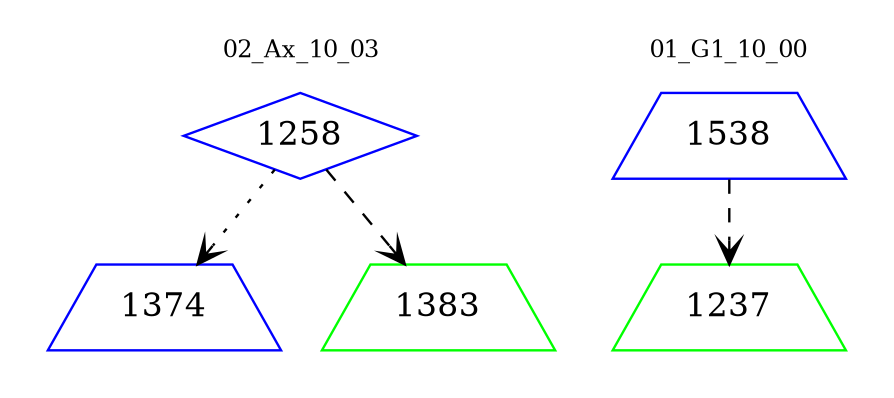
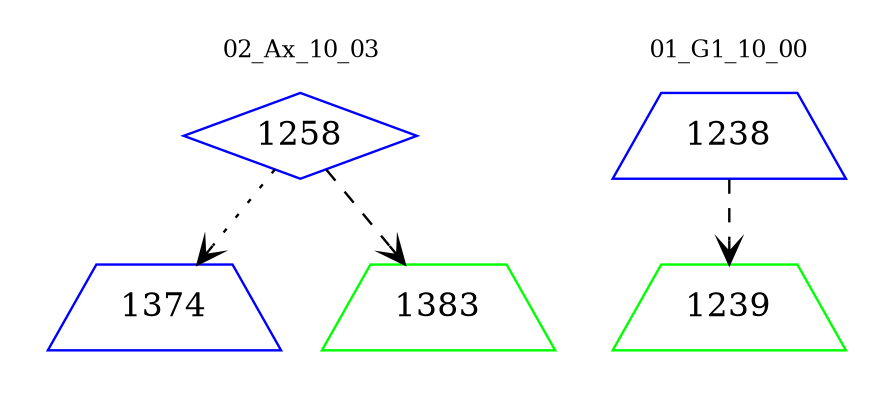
(729, 136) -> (729, 136)
(729, 307) -> (729, 307)
